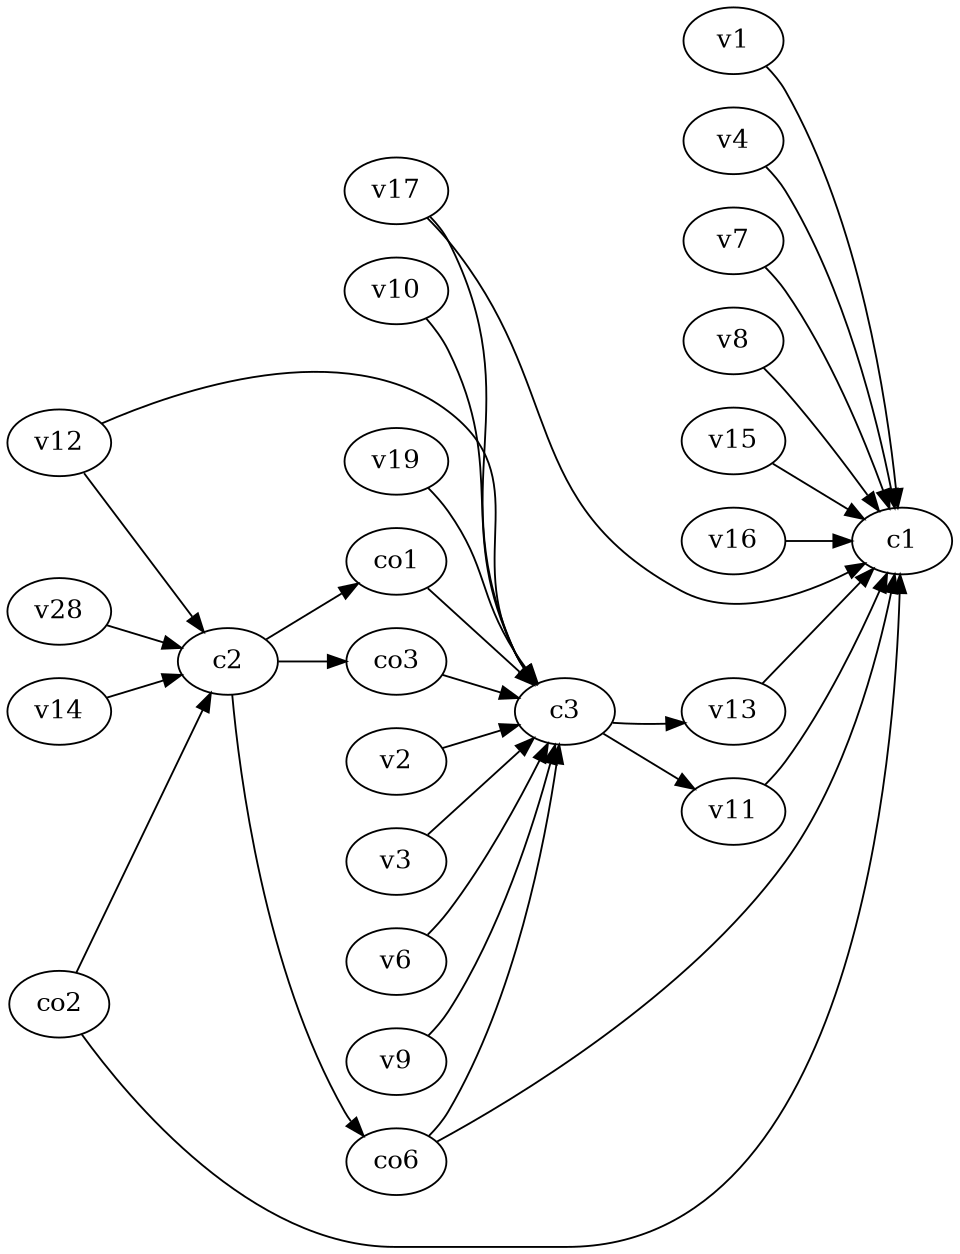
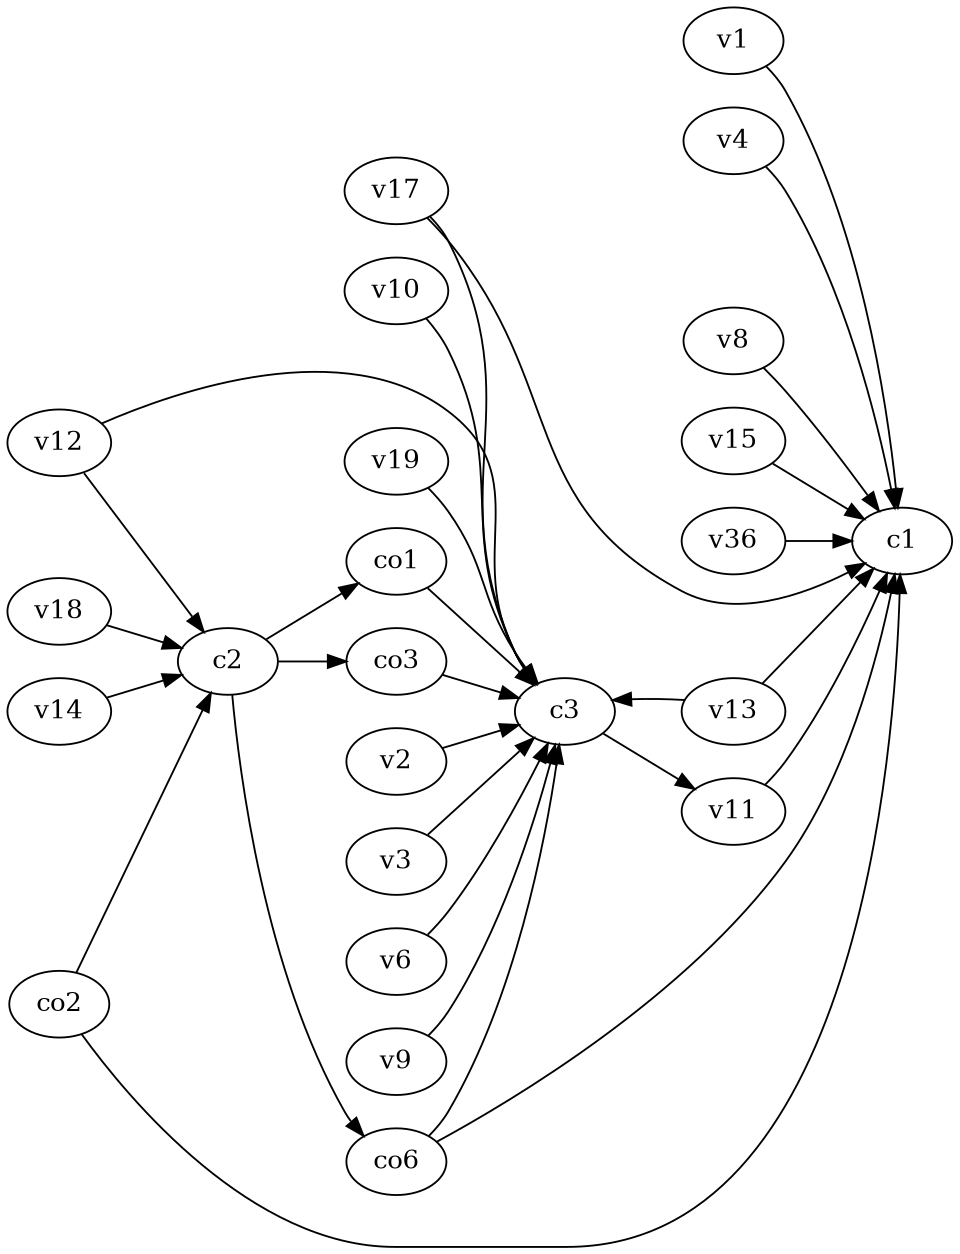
(734, 241) -> none
(734, 541) -> (734, 541)
(59, 611) -> (59, 611)
(639, 724) -> (658, 699)
